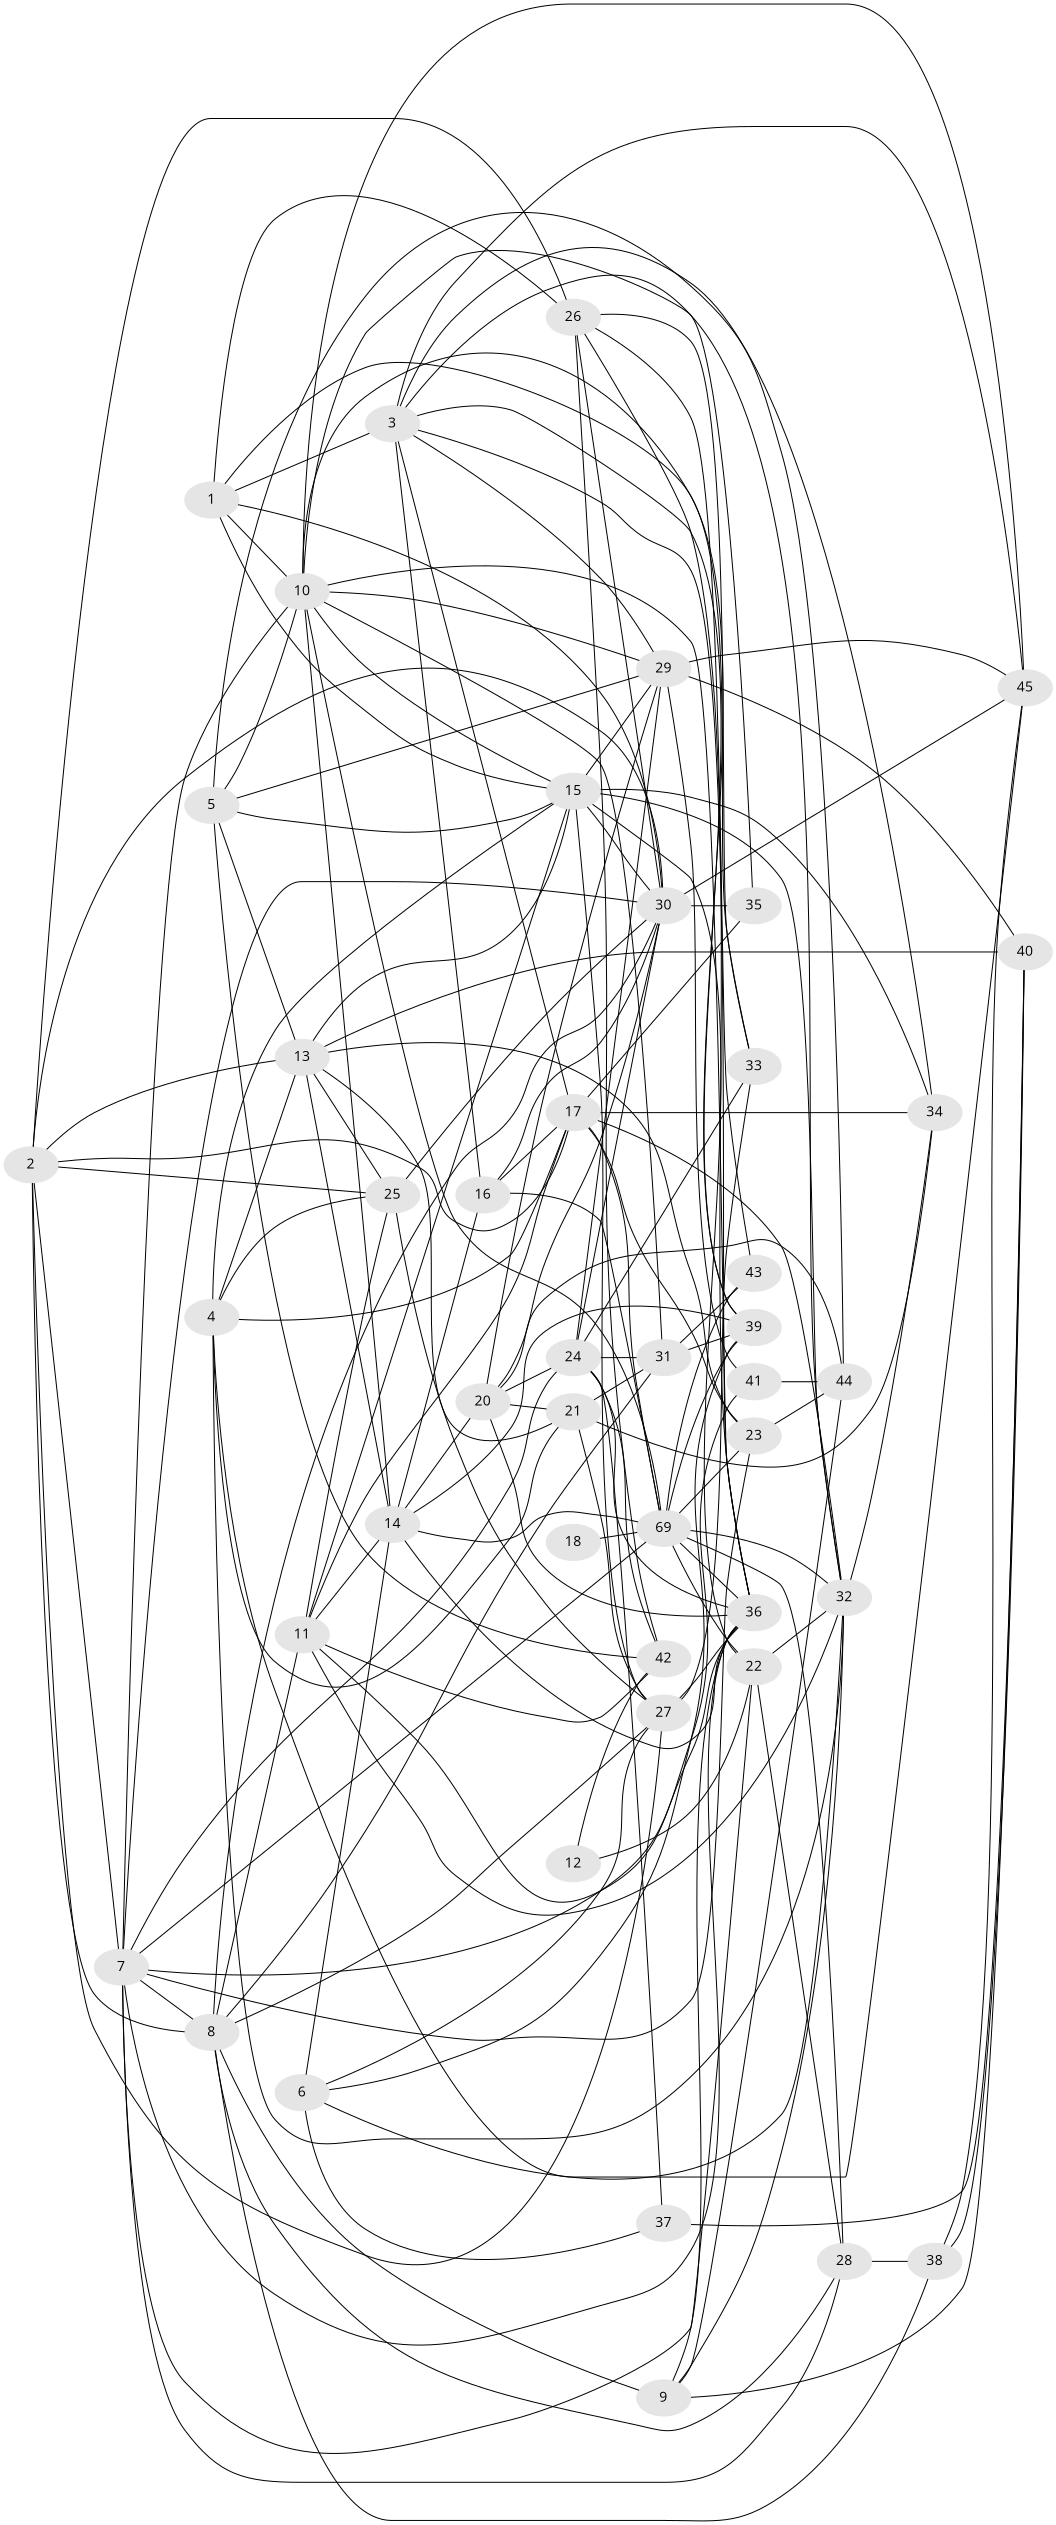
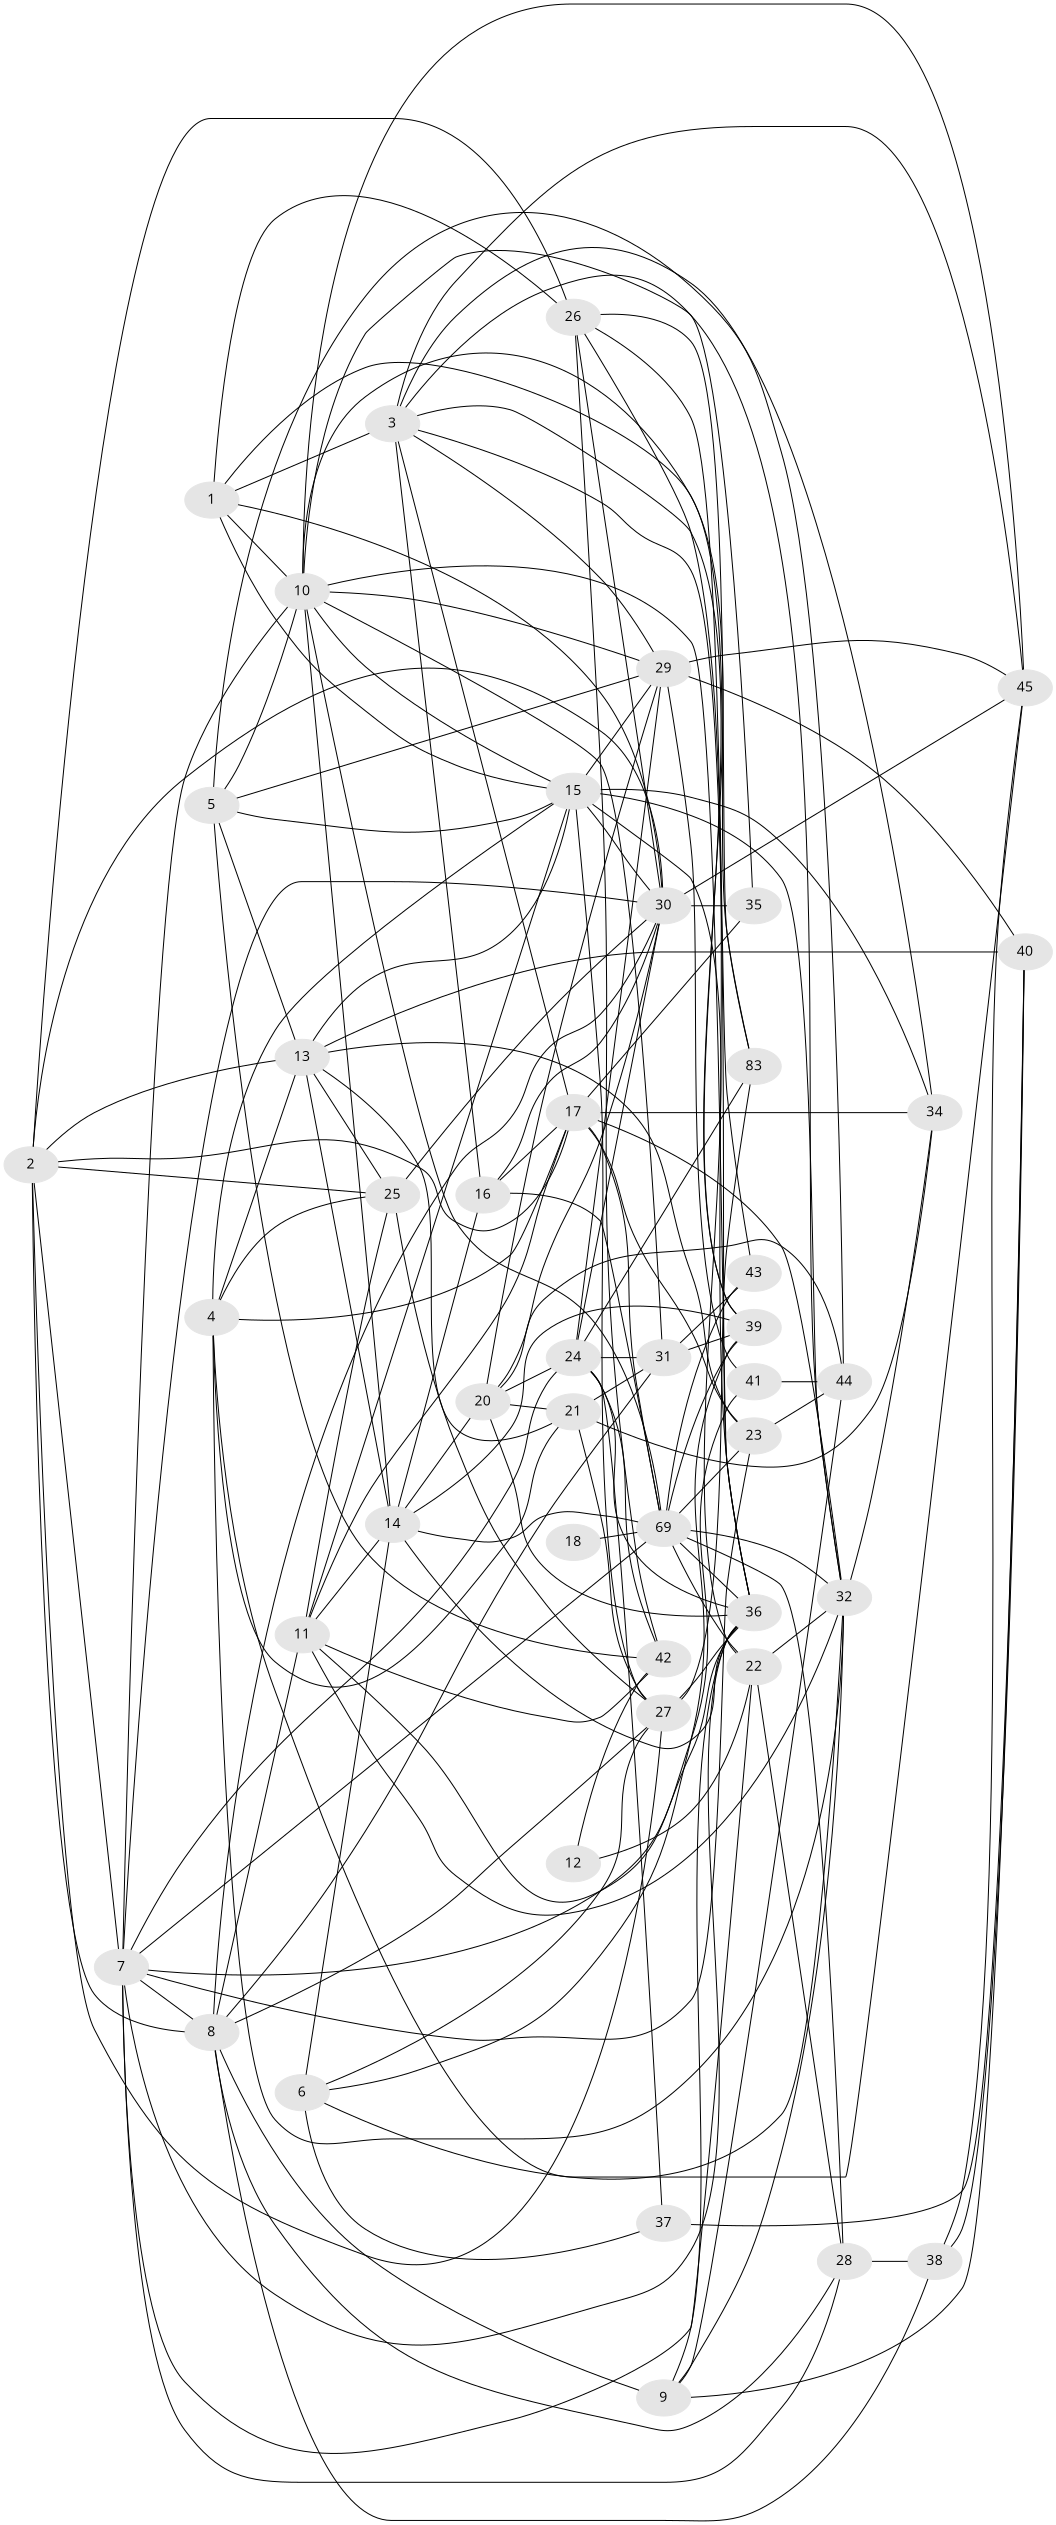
(754, 1066) -> (754, 1066)
